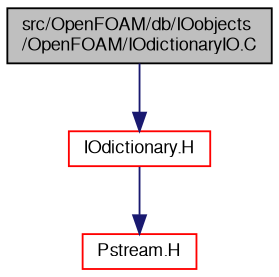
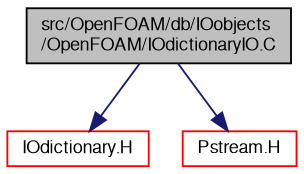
(140, 191) -> (197, 90)
